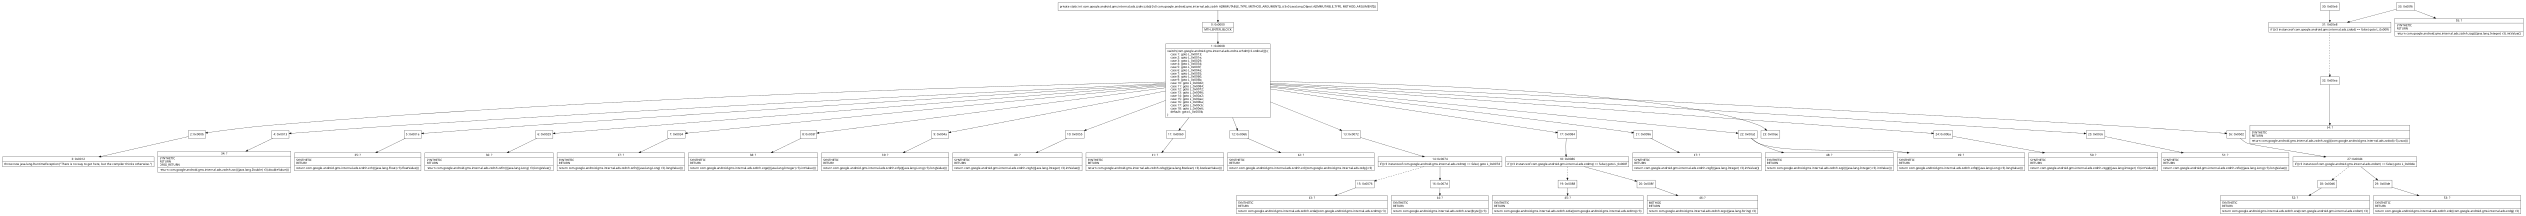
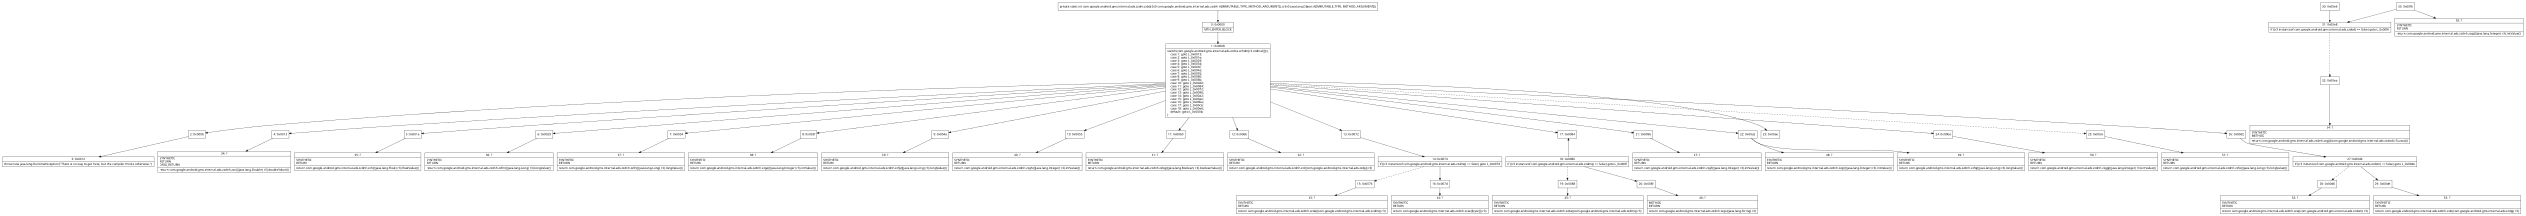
(1677, 108) -> (1677, 108)
(2257, 136) -> (2258, 136)
(1566, 146) -> (1569, 149)
